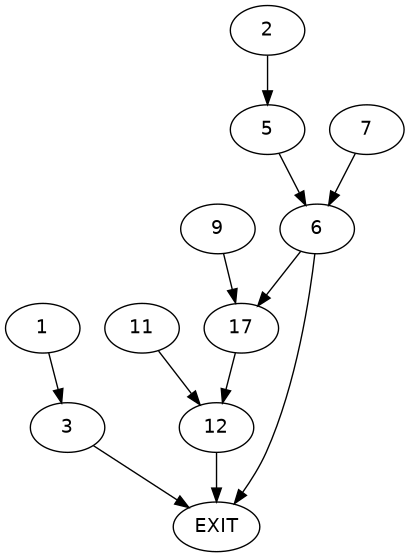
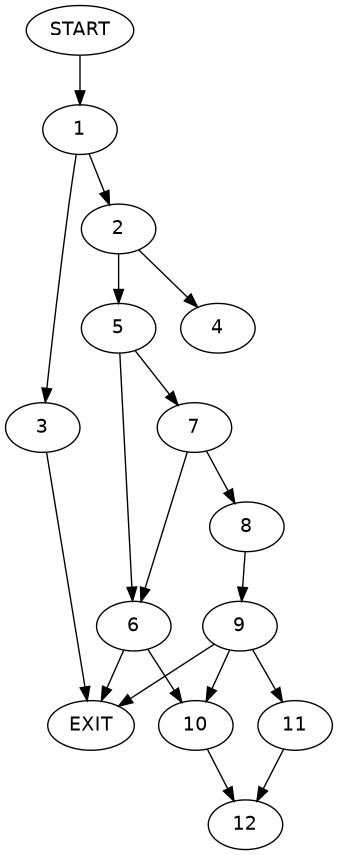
none -> (80, 30)
none -> (97, 173)
none -> (218, 328)
(241, 328) -> (196, 725)
none -> (152, 372)
(217, 470) -> (172, 671)
none -> (247, 527)
none -> (264, 670)
